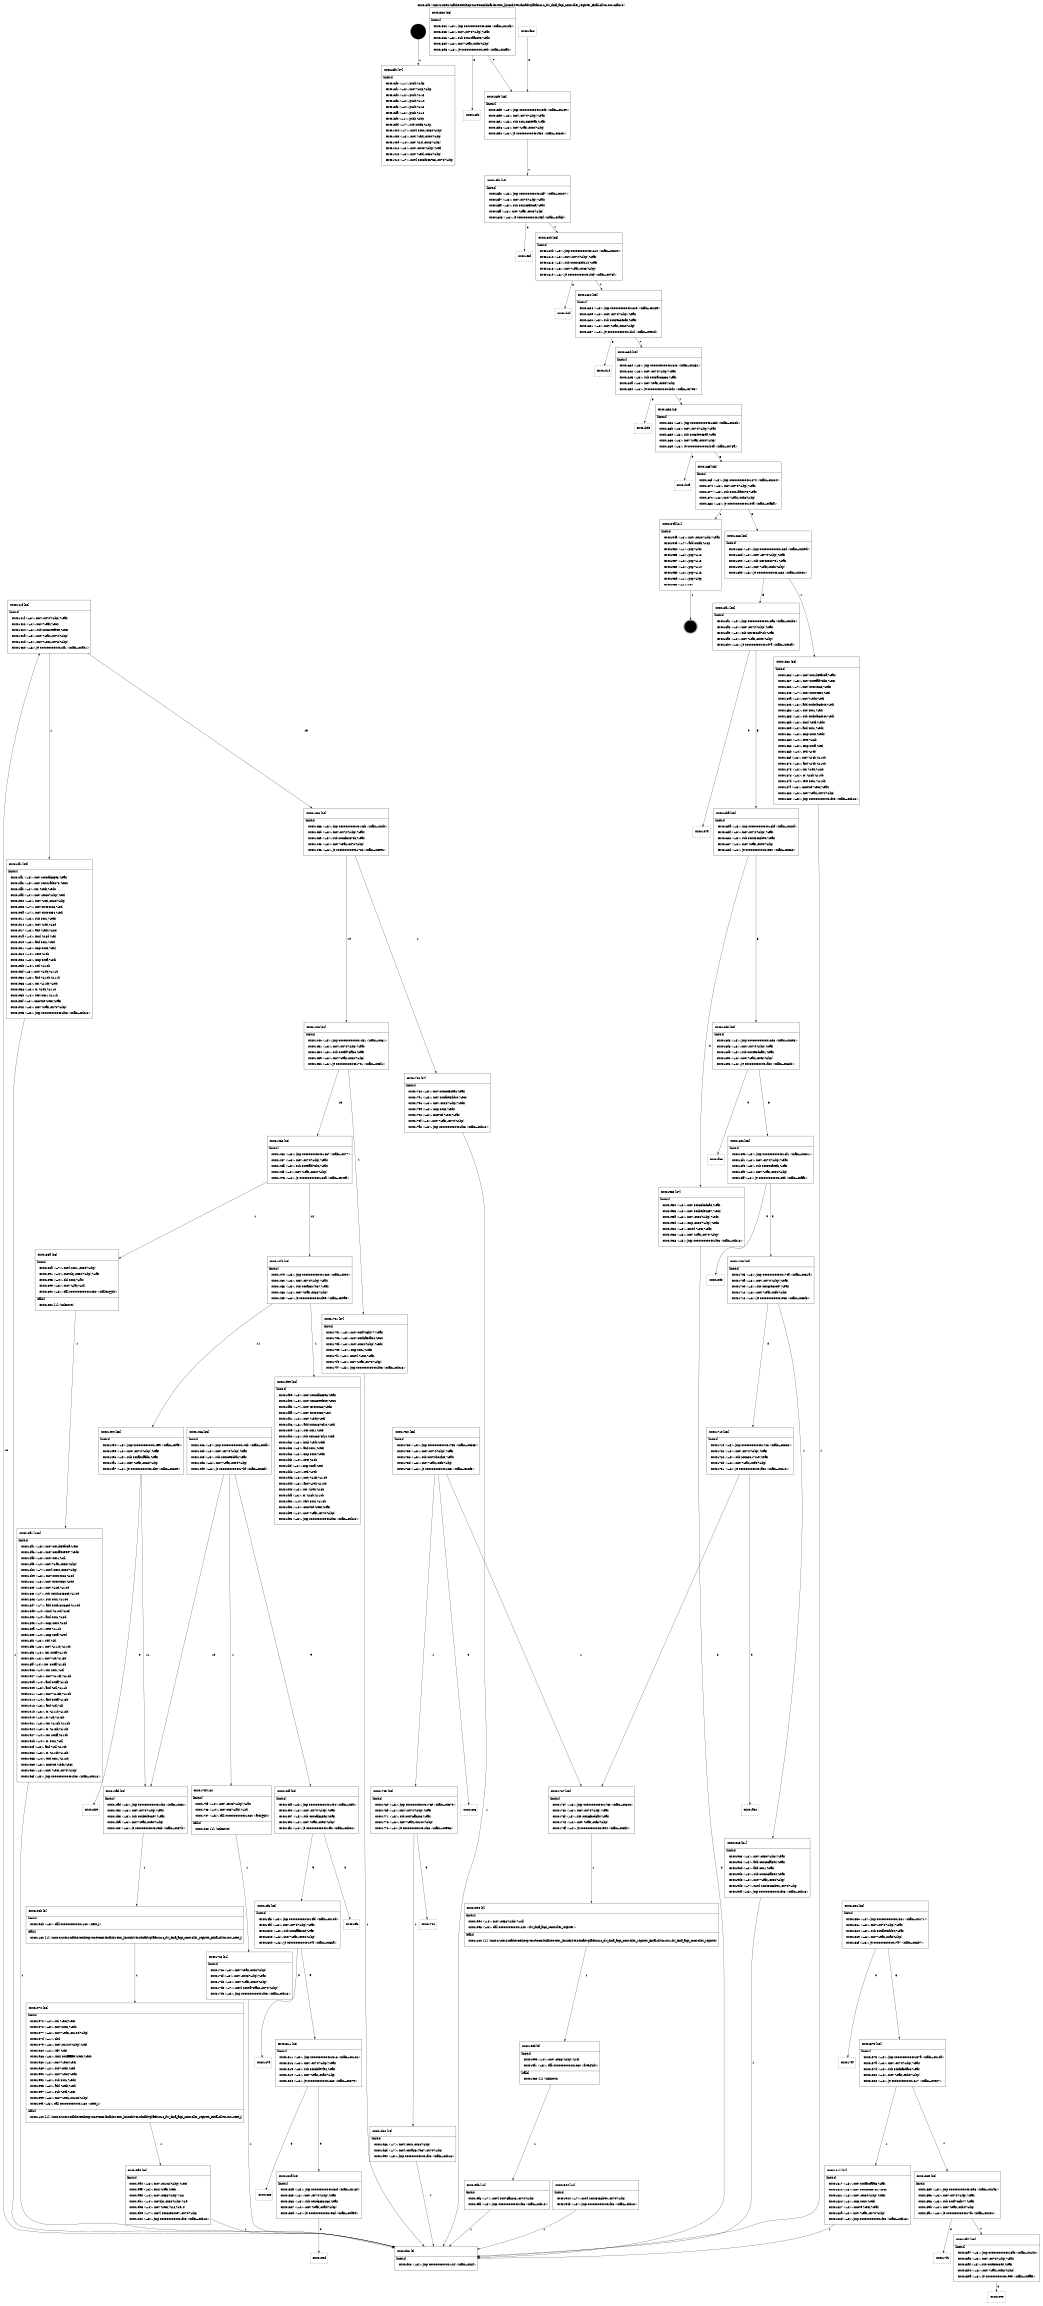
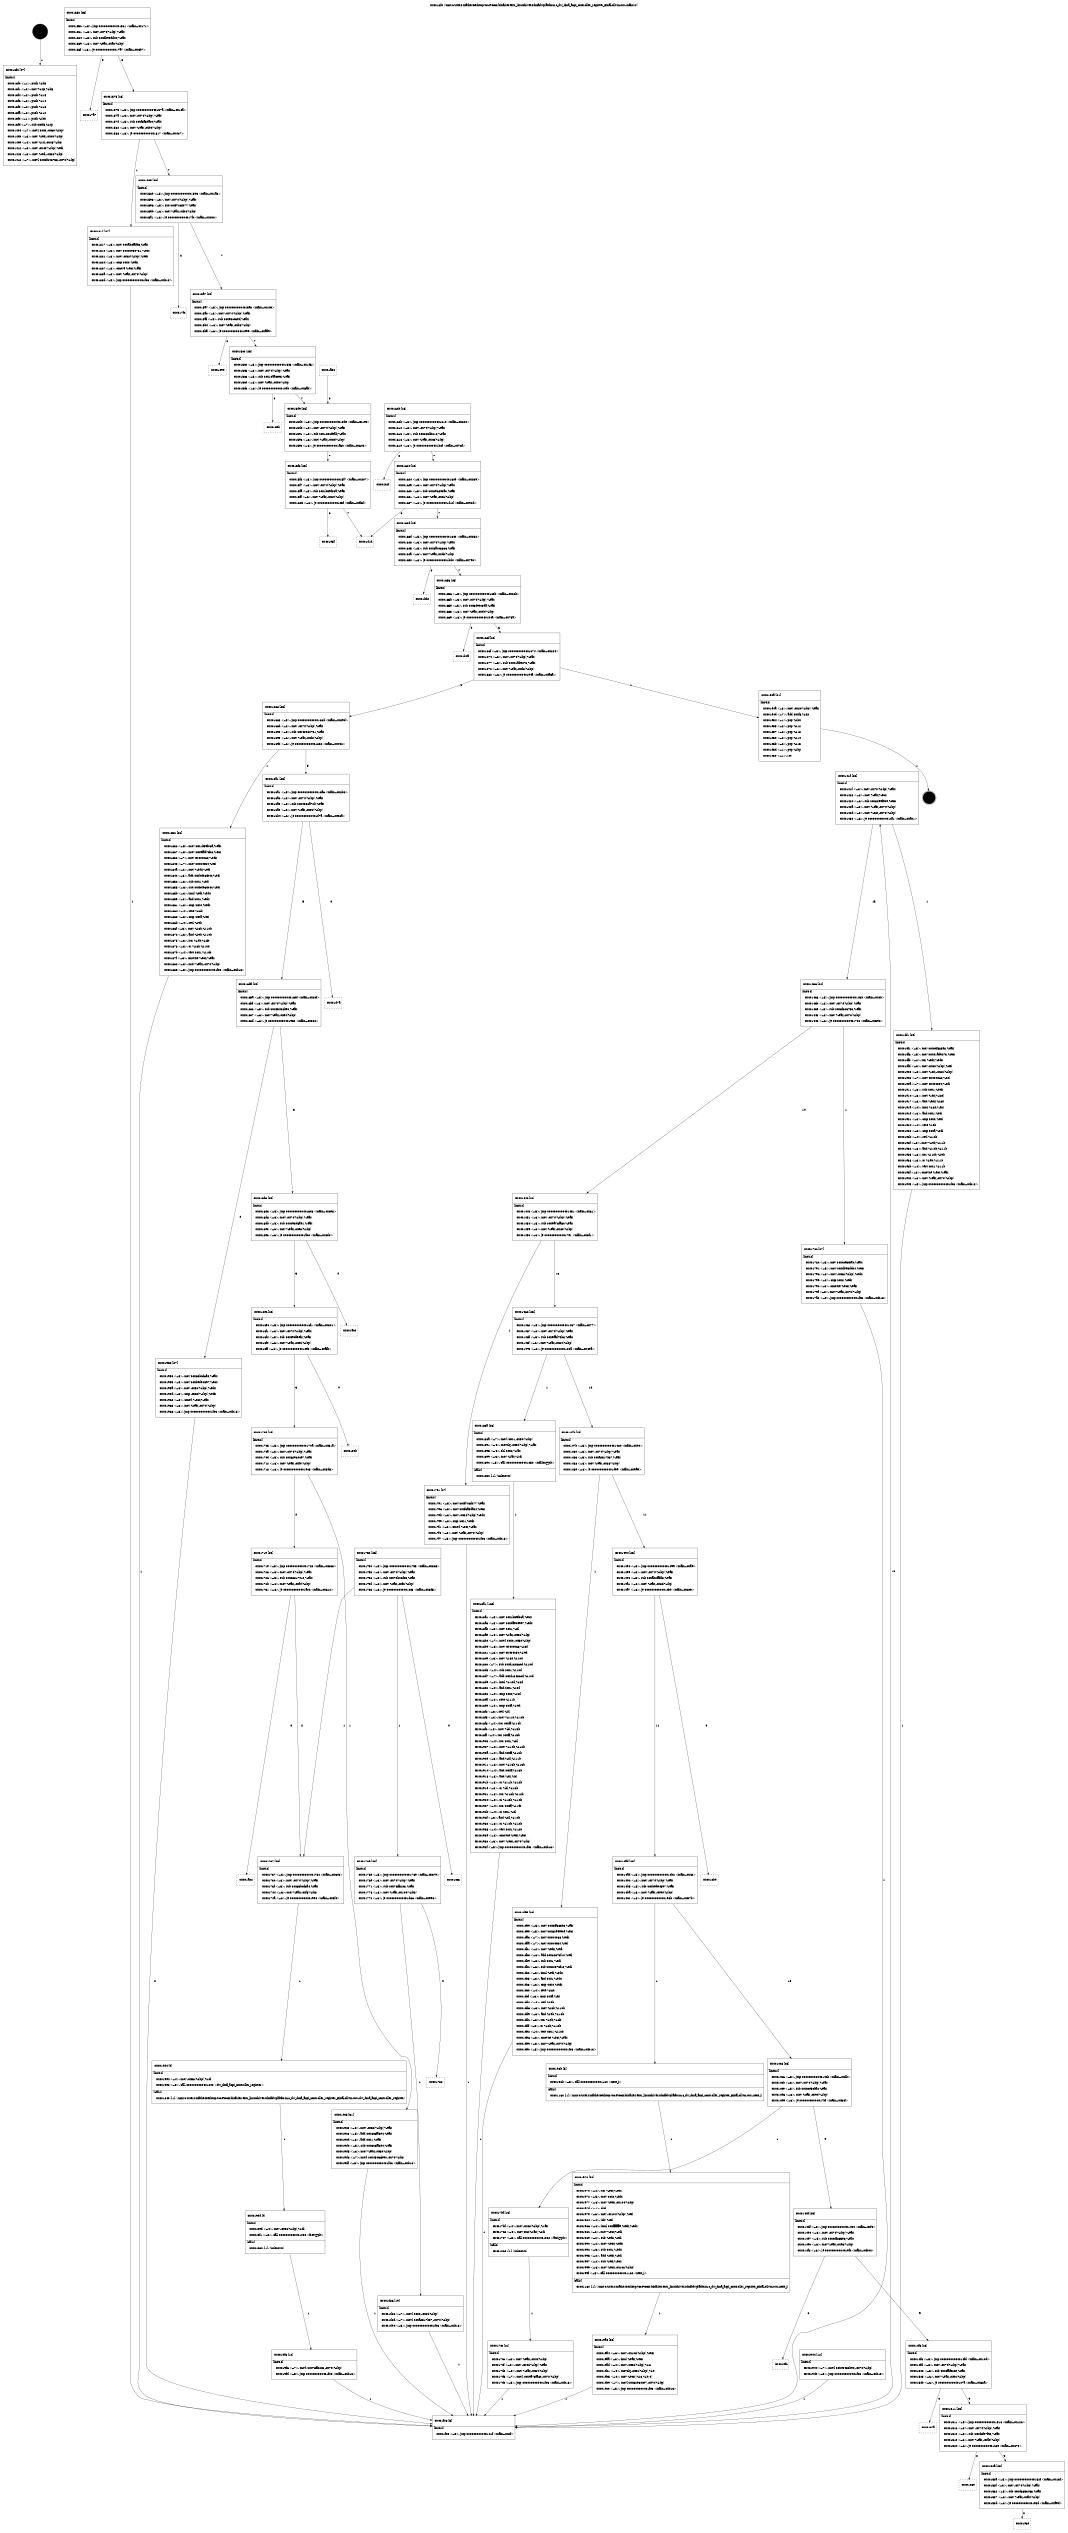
(553, 227) -> (352, 522)
none -> (252, 341)
(187, 1630) -> (732, 1980)
none -> (482, 2226)
